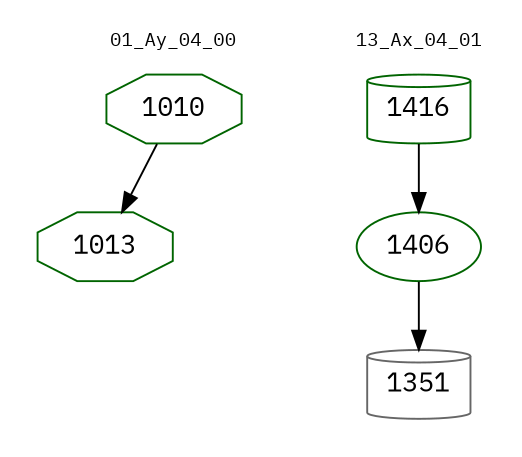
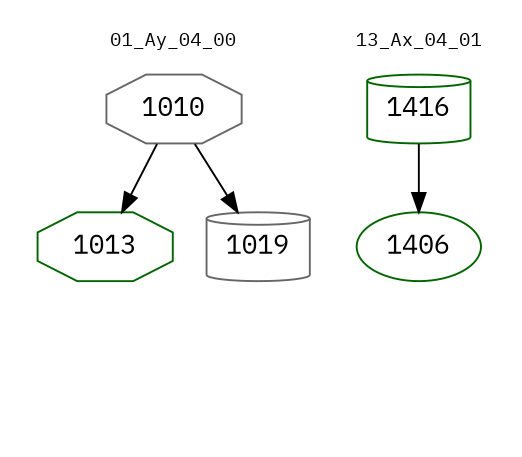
(174, 109) -> (174, 109)
none -> (258, 247)
(419, 384) -> none
